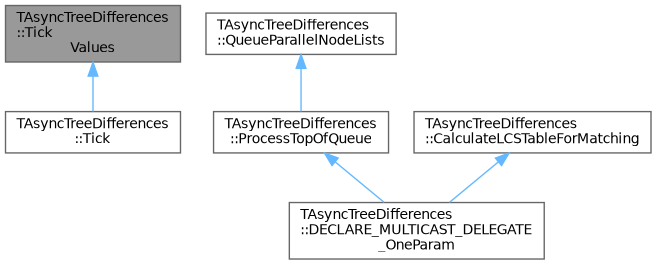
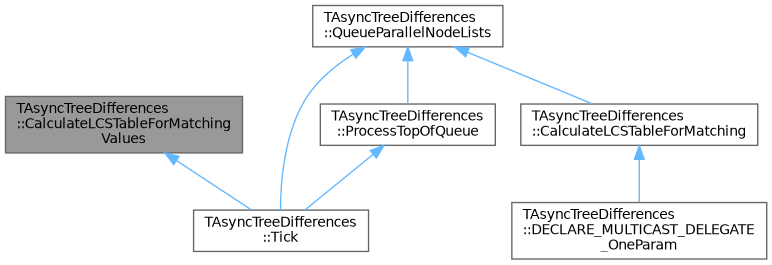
(93, 34) -> (124, 125)
none -> (530, 78)
none -> (295, 121)
(360, 182) -> (339, 182)
